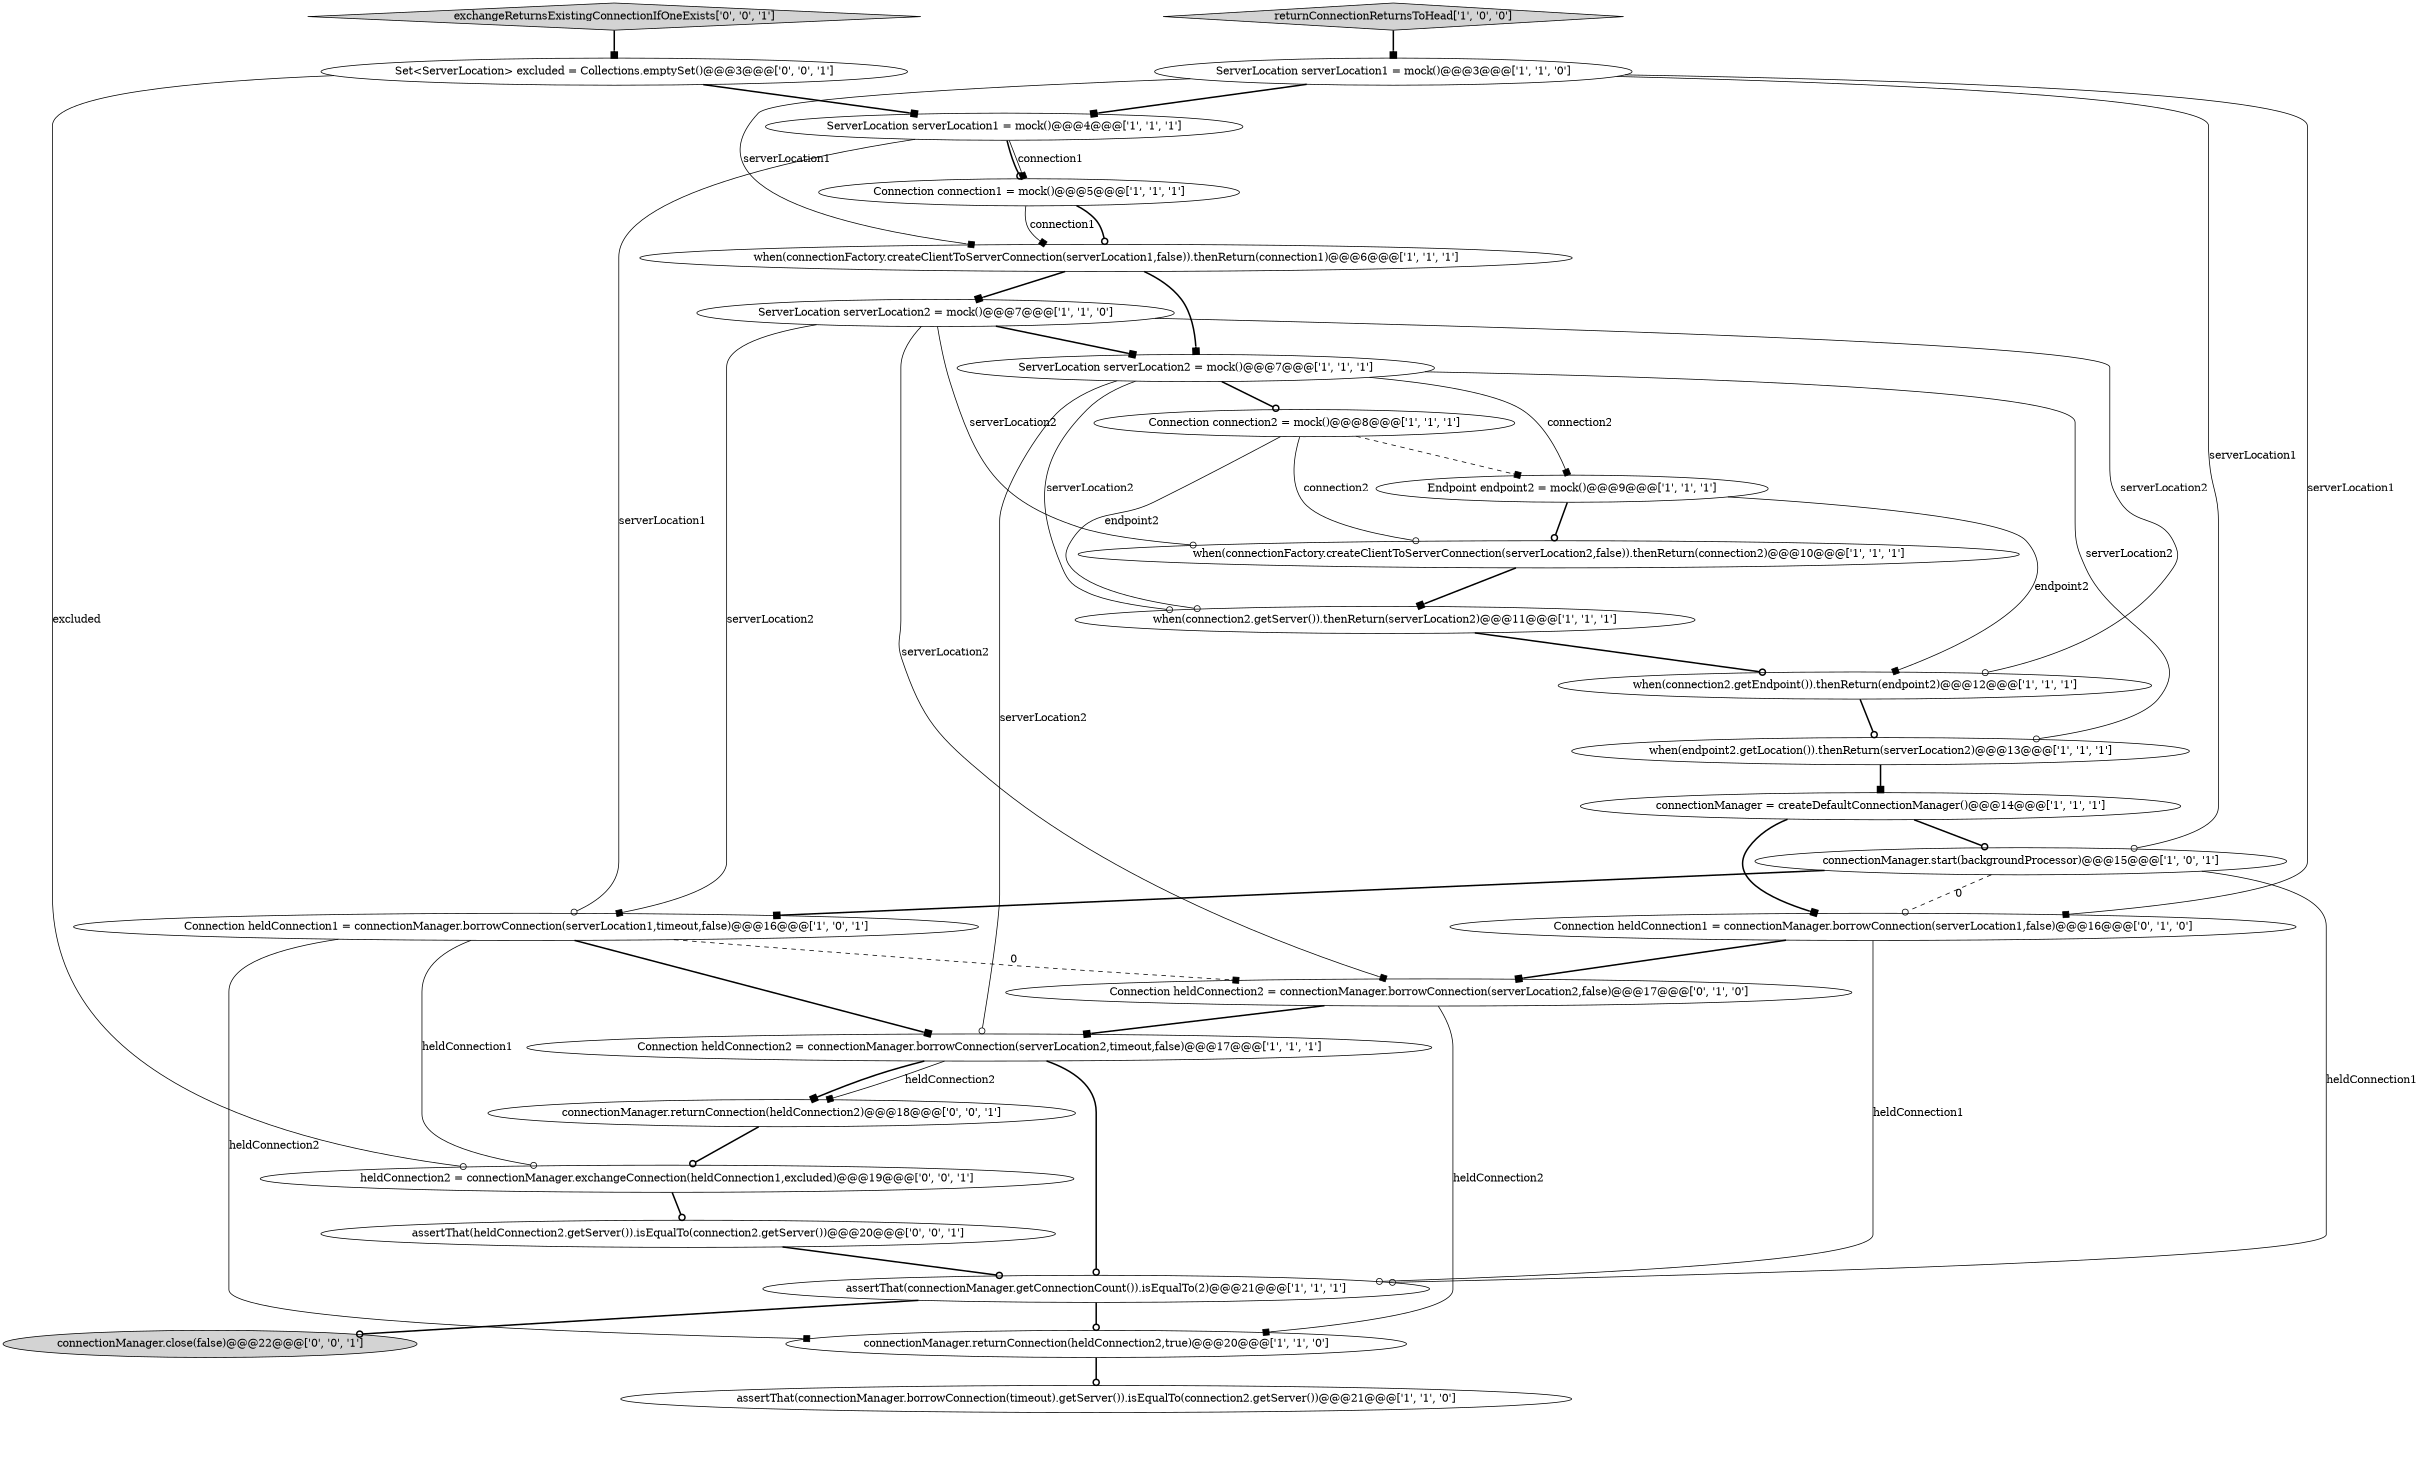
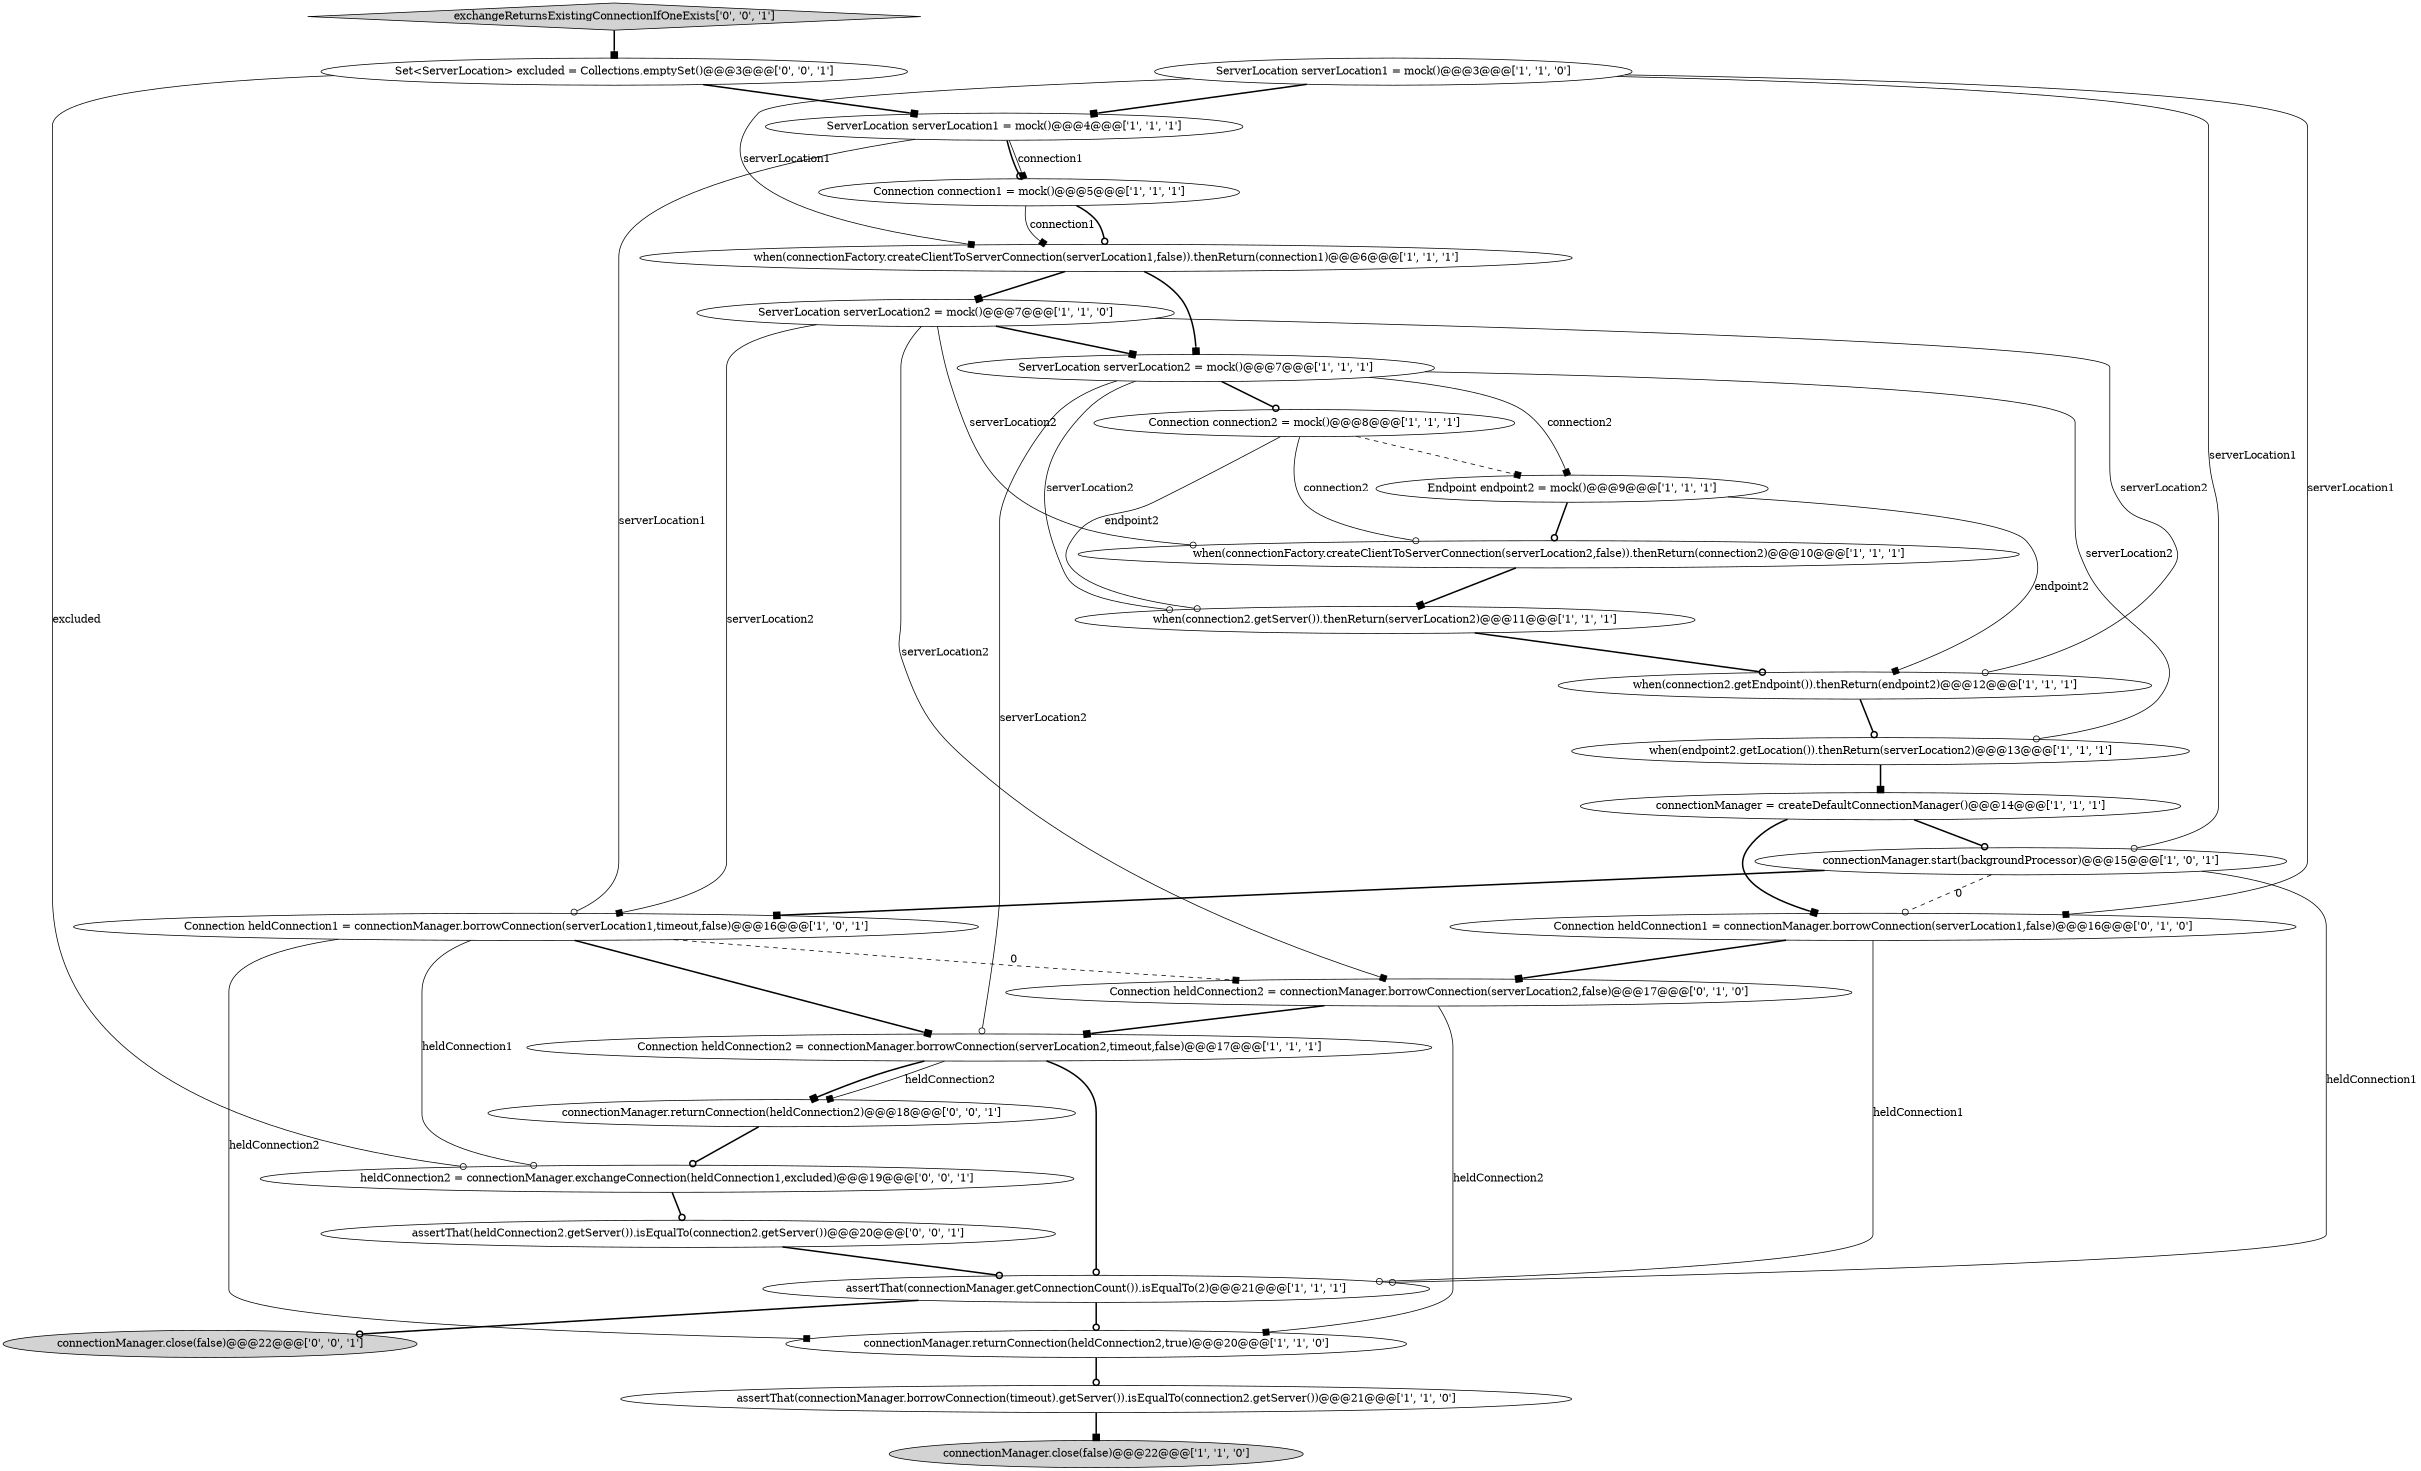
(1393, 17) -> none
none -> (1096, 1454)
